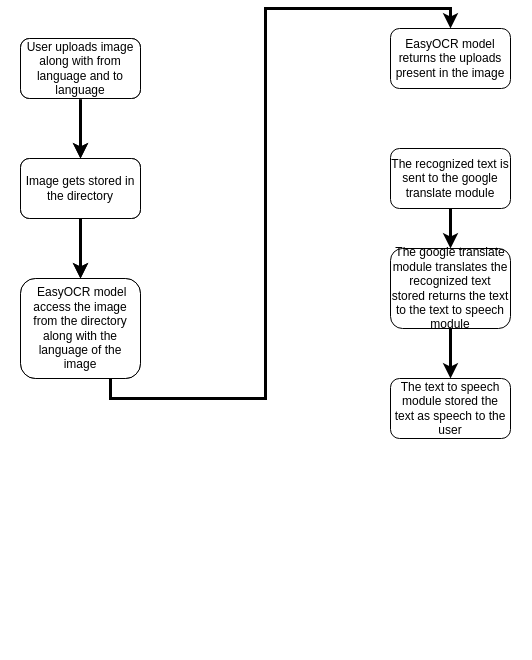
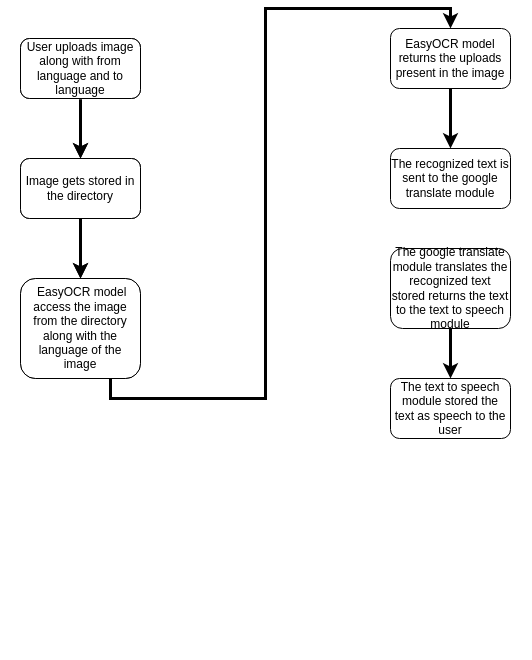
none -> (451, 113)
(451, 223) -> none
